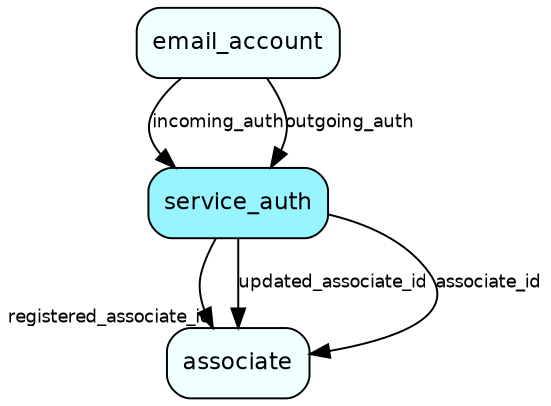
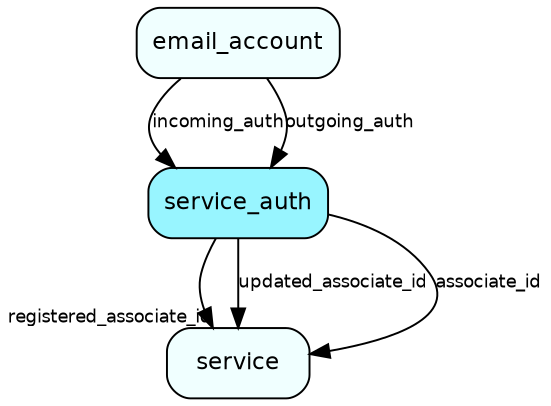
(238, 363) -> (238, 363)
